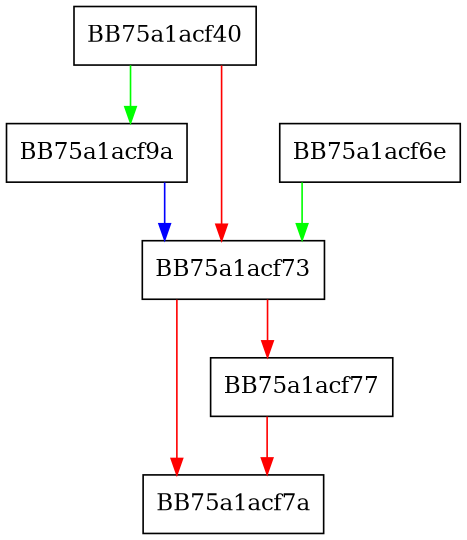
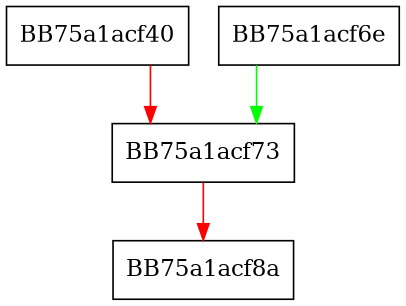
(97, 153) -> none
(302, 387) -> none
(233, 504) -> (203, 270)
